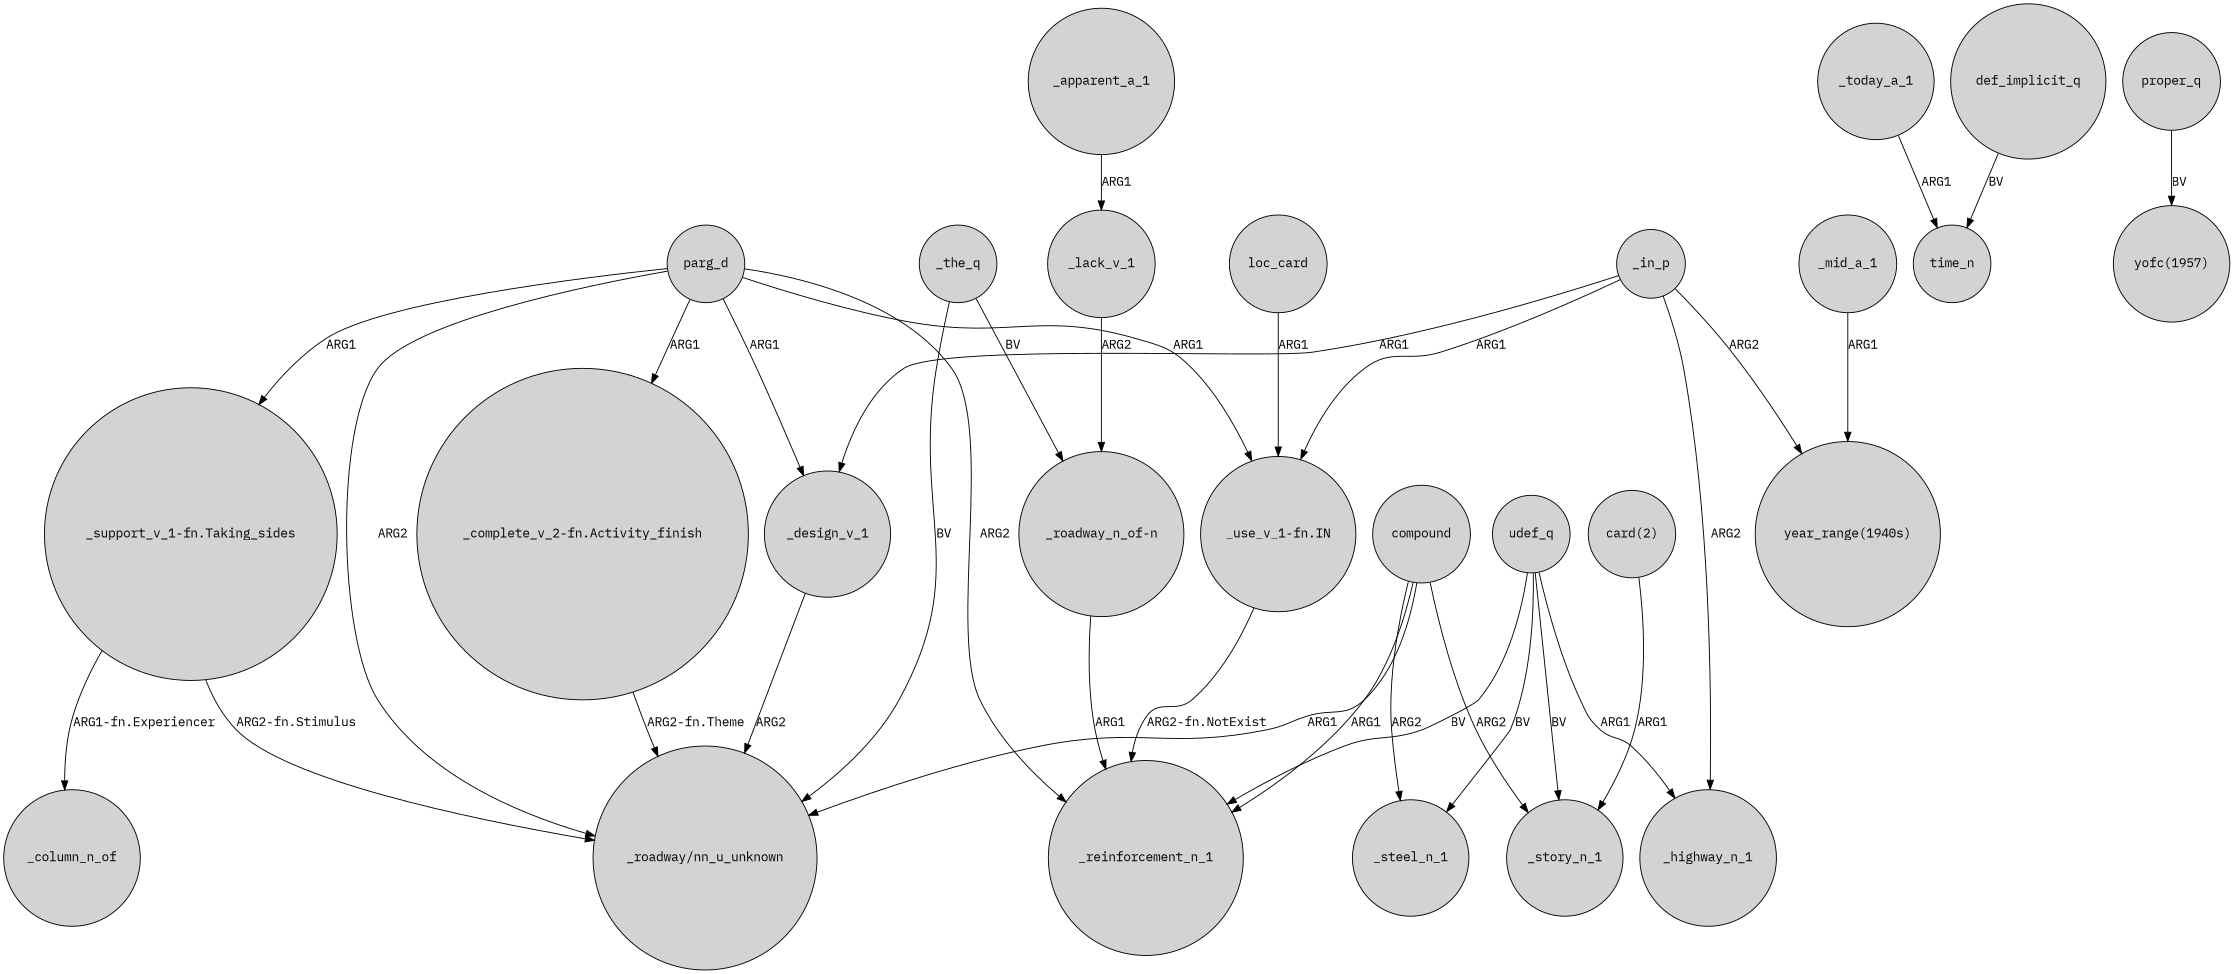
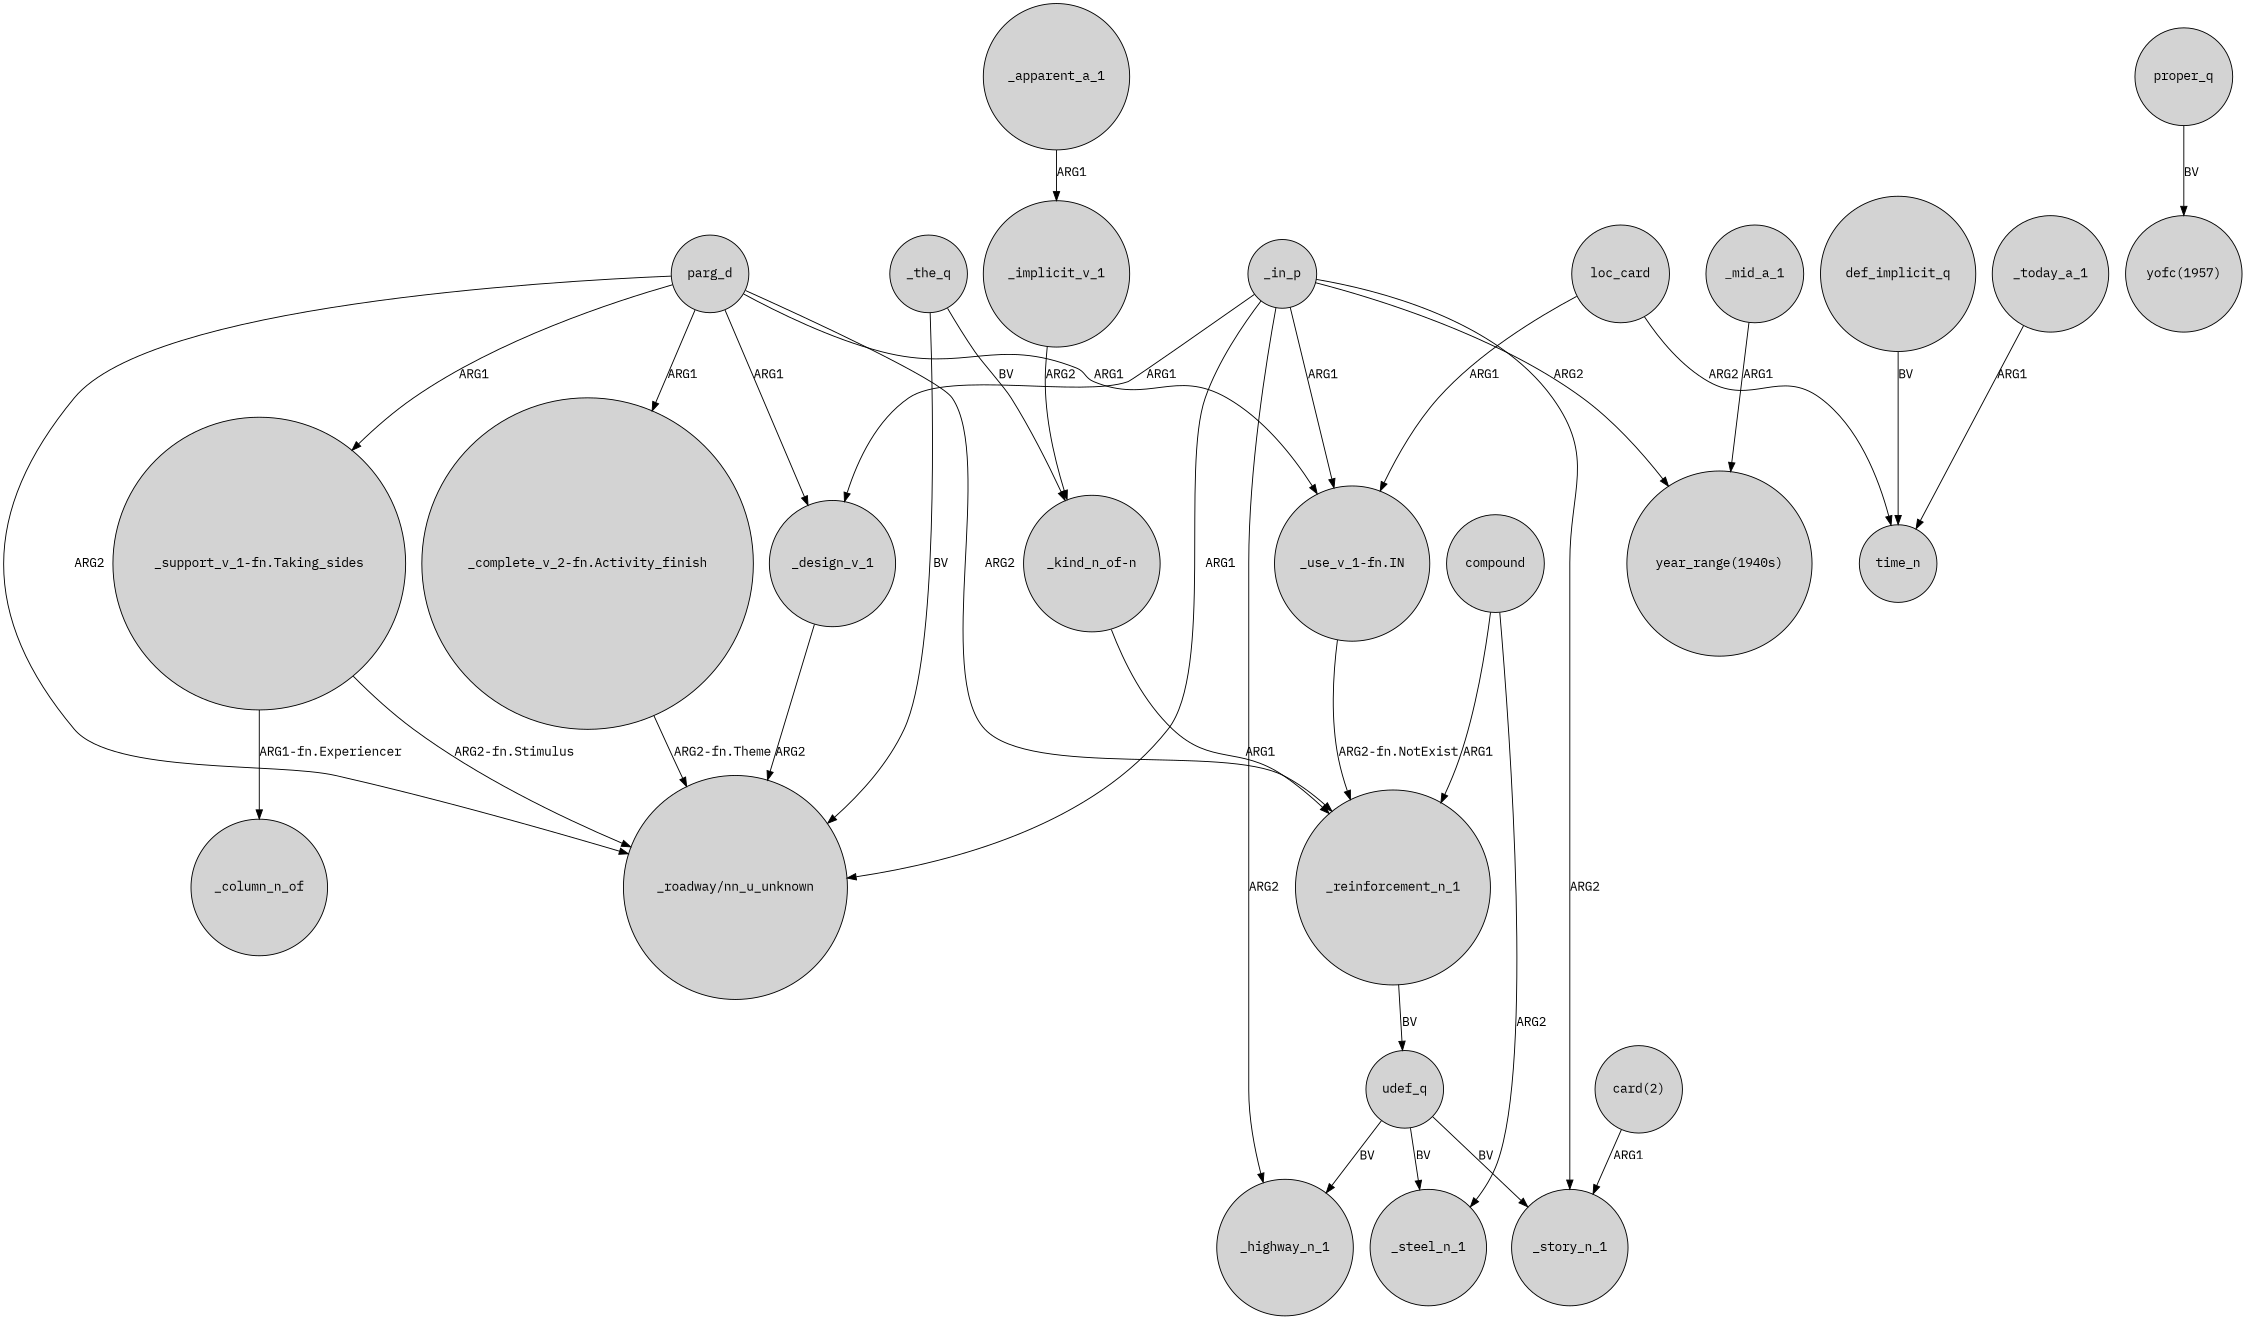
(1101, 264) -> (1056, 274)
none -> (1788, 386)
(1101, 534) -> (1092, 564)
(1463, 699) -> (1570, 651)
(1616, 723) -> (1367, 1156)
(1422, 730) -> (1400, 1013)
(1154, 738) -> (1185, 685)
